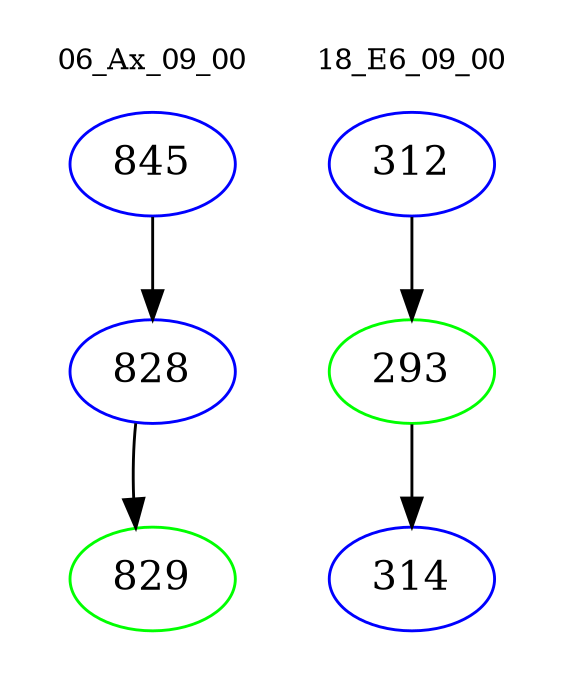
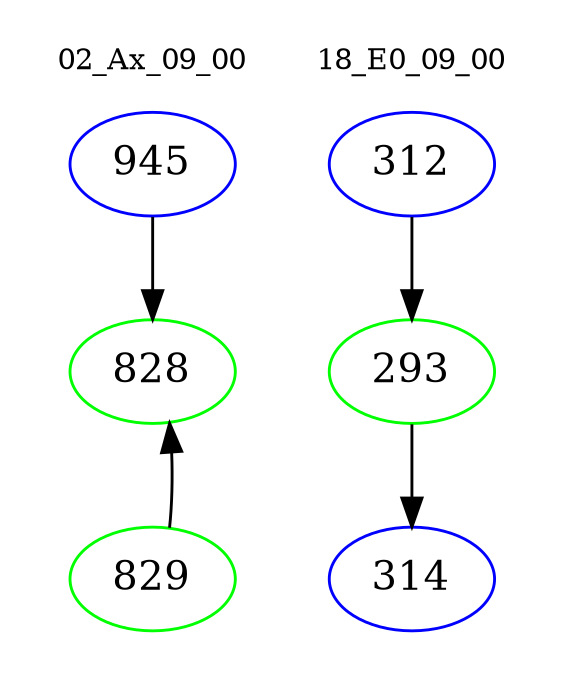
(153, 62) -> (153, 62)
(412, 62) -> (412, 62)
(153, 164) -> (153, 164)
(153, 372) -> (153, 372)
(133, 461) -> (172, 490)
